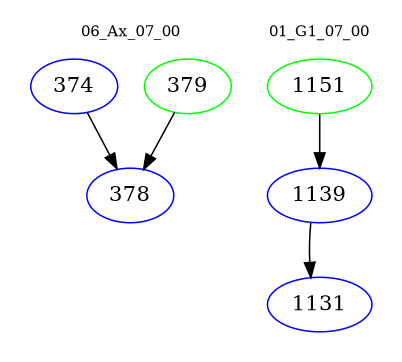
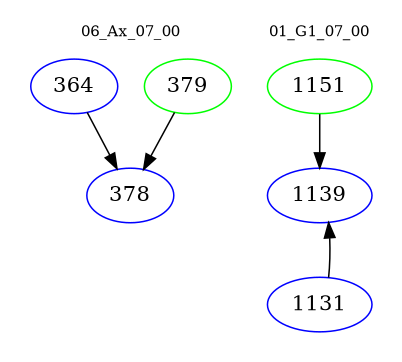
(74, 86) -> (74, 86)
(310, 242) -> (330, 258)
